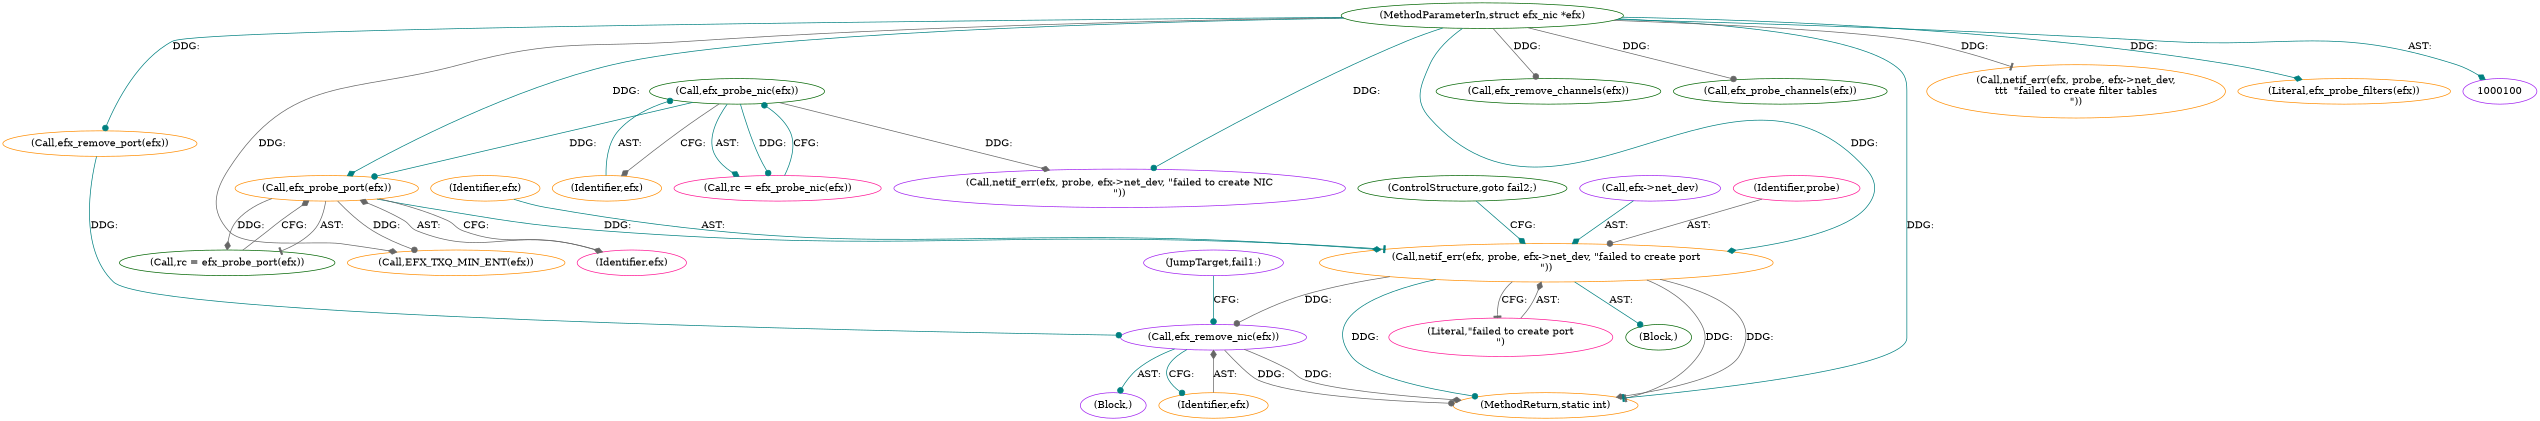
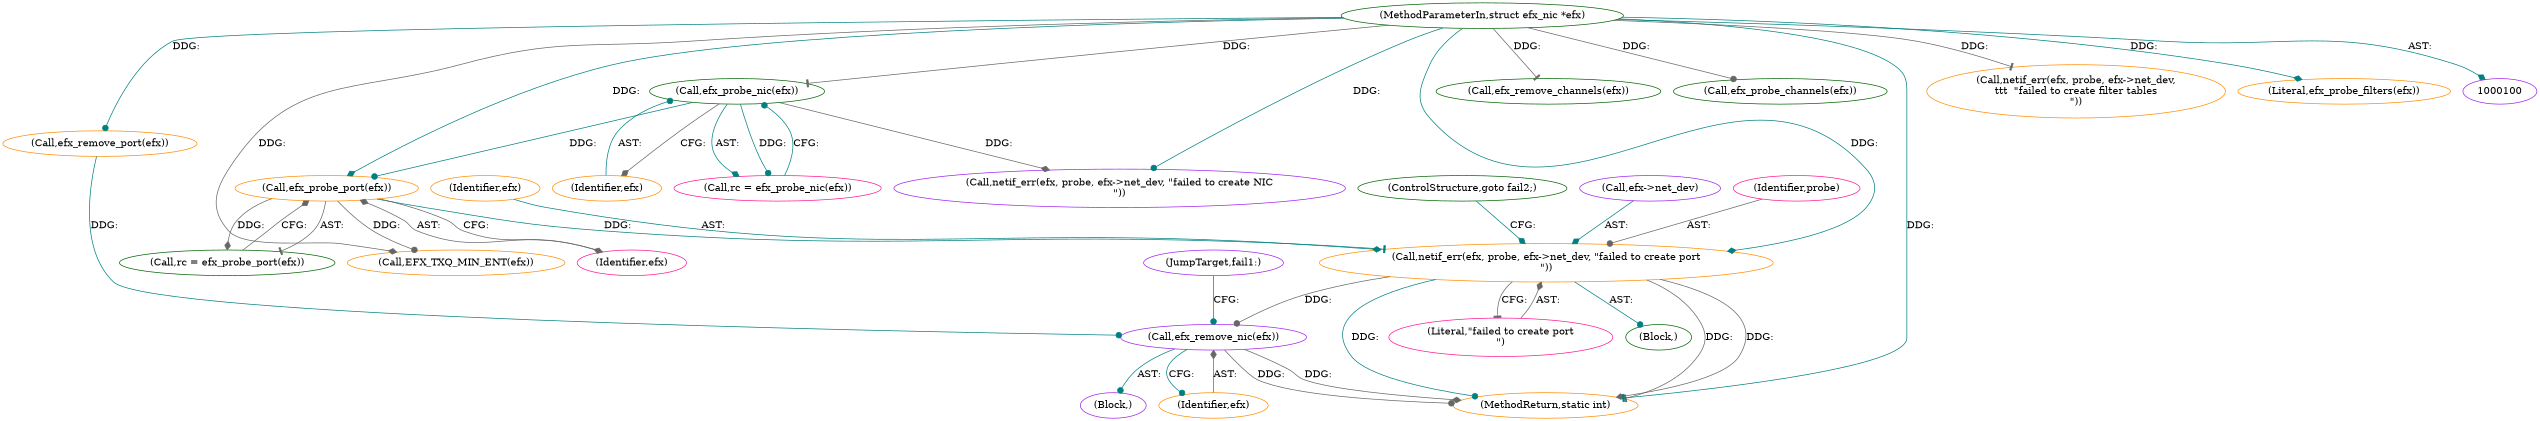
(1514, 52) -> (1514, 52)
none -> (1099, 54)
